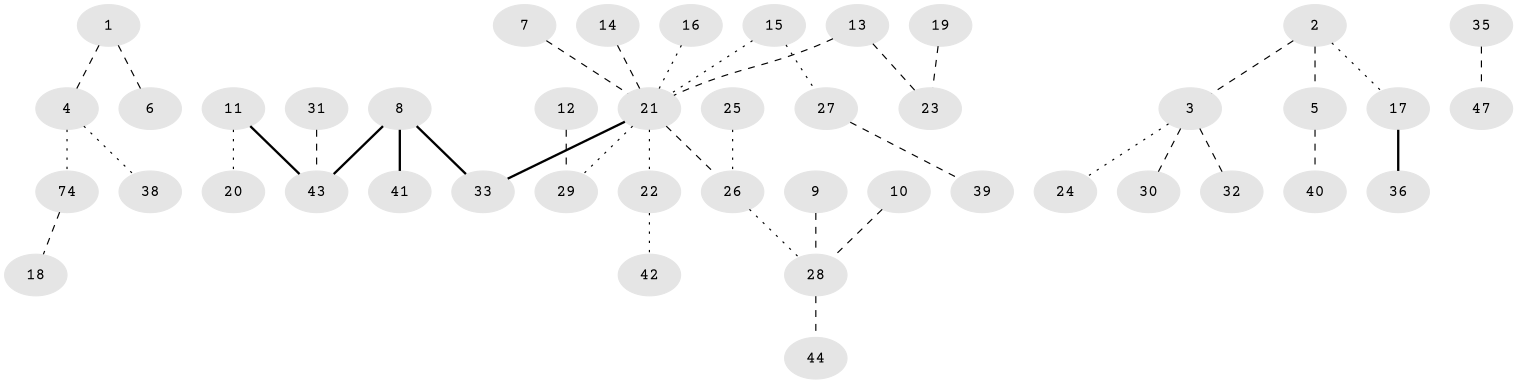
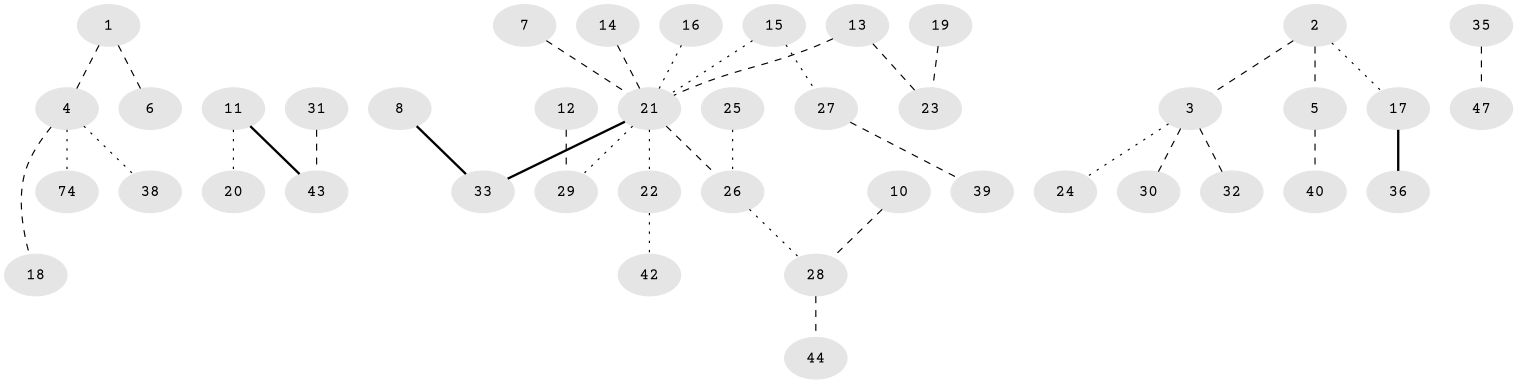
(358, 150) -> none
(400, 192) -> none
(816, 192) -> none
(52, 233) -> (22, 187)
